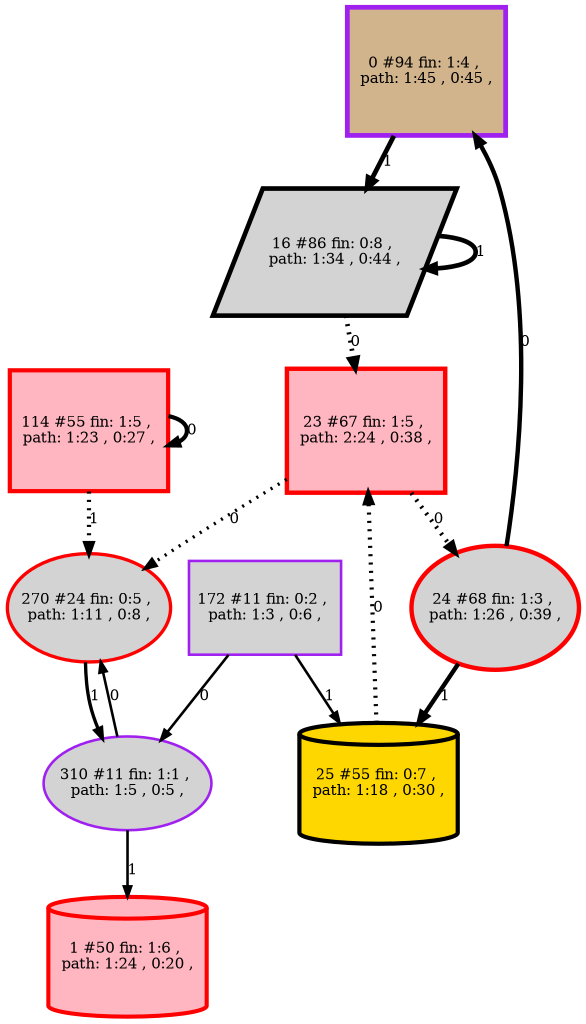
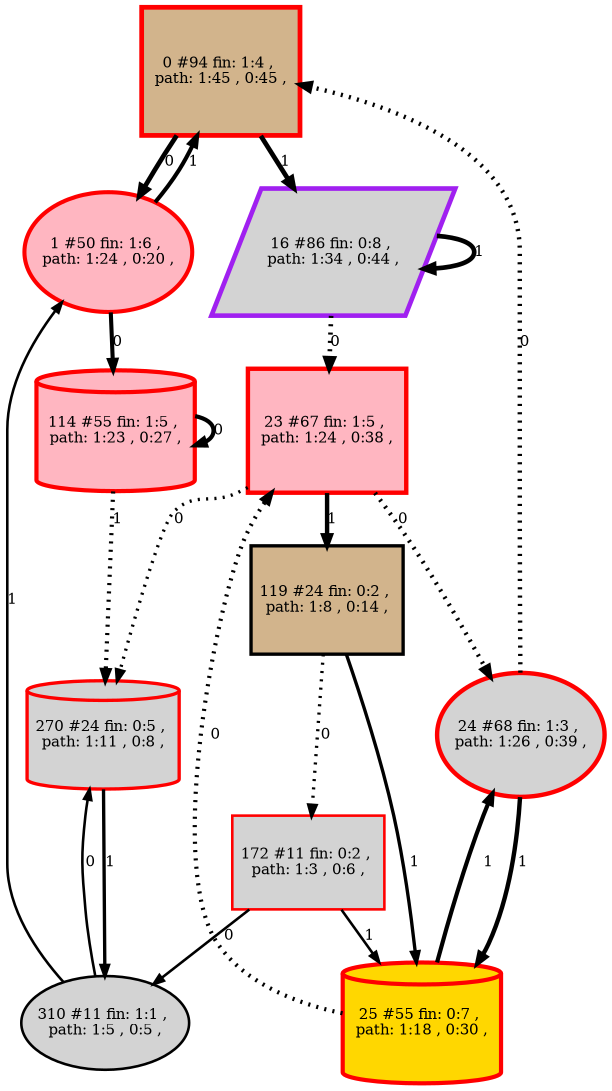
(426, 71) -> (221, 71)
none -> (160, 161)
none -> (176, 175)
(335, 252) -> (333, 252)
none -> (112, 336)
(521, 343) -> (520, 319)
(89, 431) -> (116, 431)
(366, 431) -> (327, 431)
none -> (327, 600)
(89, 608) -> (103, 735)
(265, 608) -> (308, 863)
(128, 783) -> (105, 1023)
(379, 783) -> (422, 1023)
none -> (460, 882)
(128, 957) -> (108, 252)
